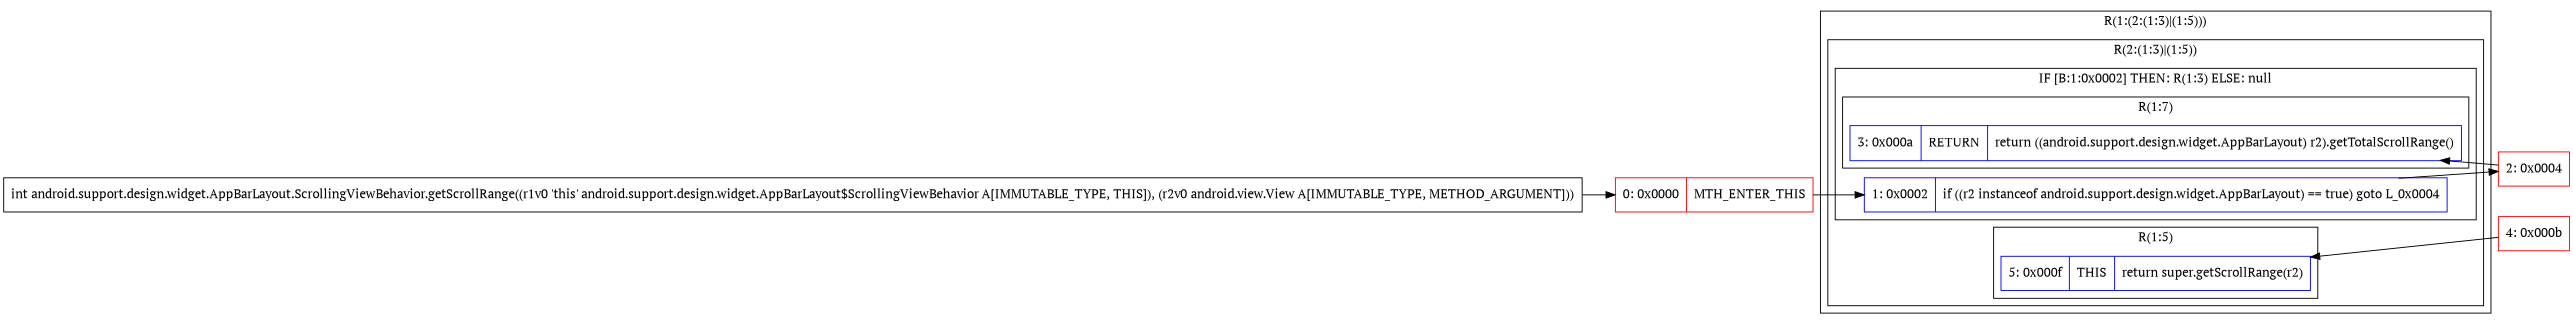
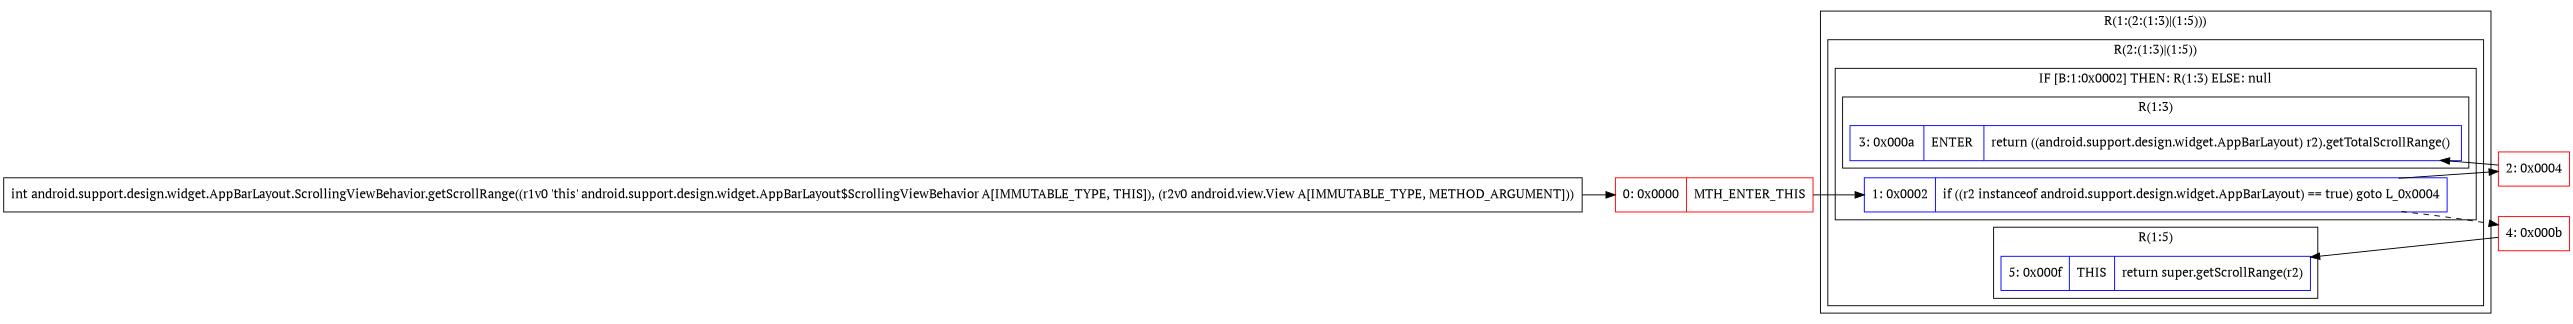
(2156, 108) -> (2156, 108)
(1954, 143) -> (1953, 143)
none -> (2423, 214)
